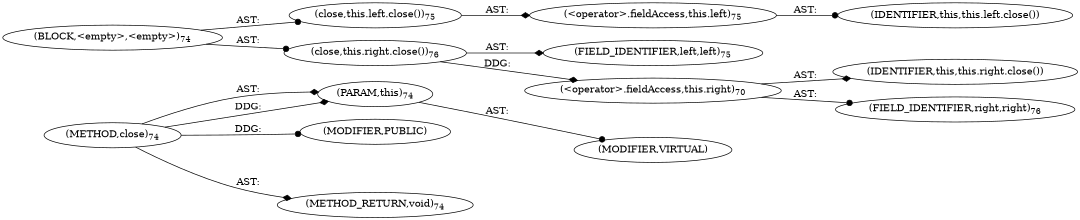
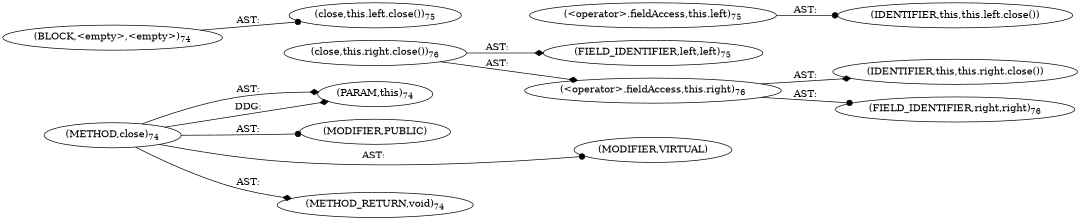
(491, 15) -> none
(245, 47) -> none
(499, 64) -> (499, 64)
(740, 90) -> (740, 90)
(509, 120) -> (369, 165)
(250, 129) -> (250, 129)
